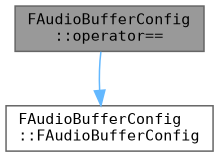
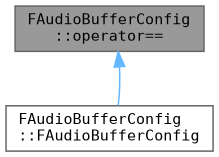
(99, 71) -> (120, 86)
